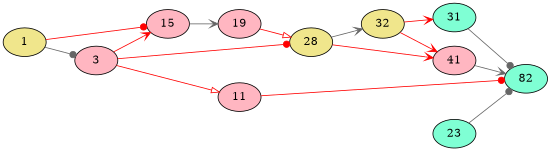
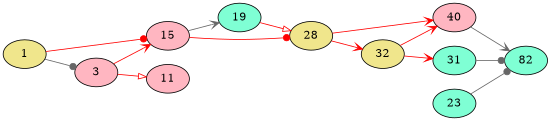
(240, 24) -> (240, 18)
(343, 34) -> (343, 44)
(201, 52) -> (236, 39)
(454, 60) -> (454, 18)
(380, 88) -> none
